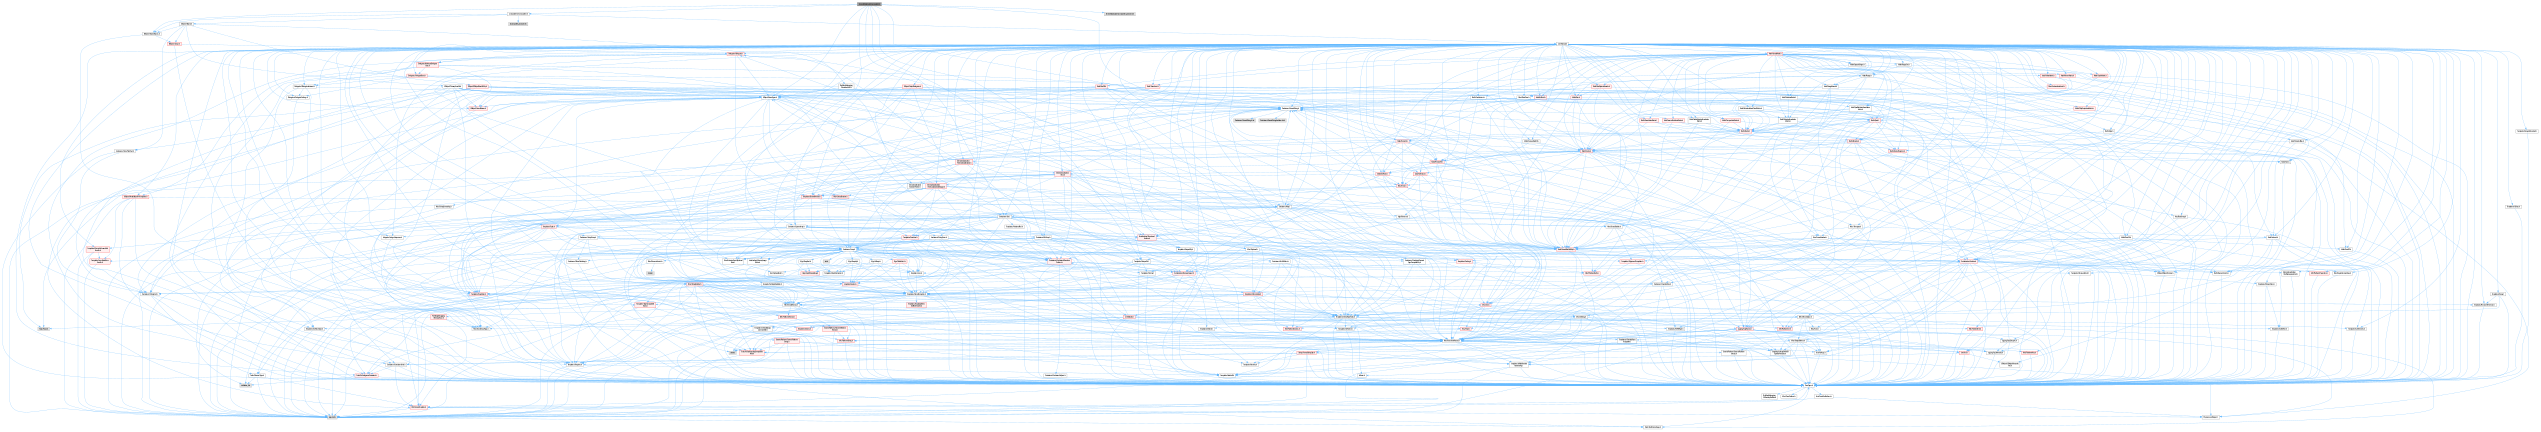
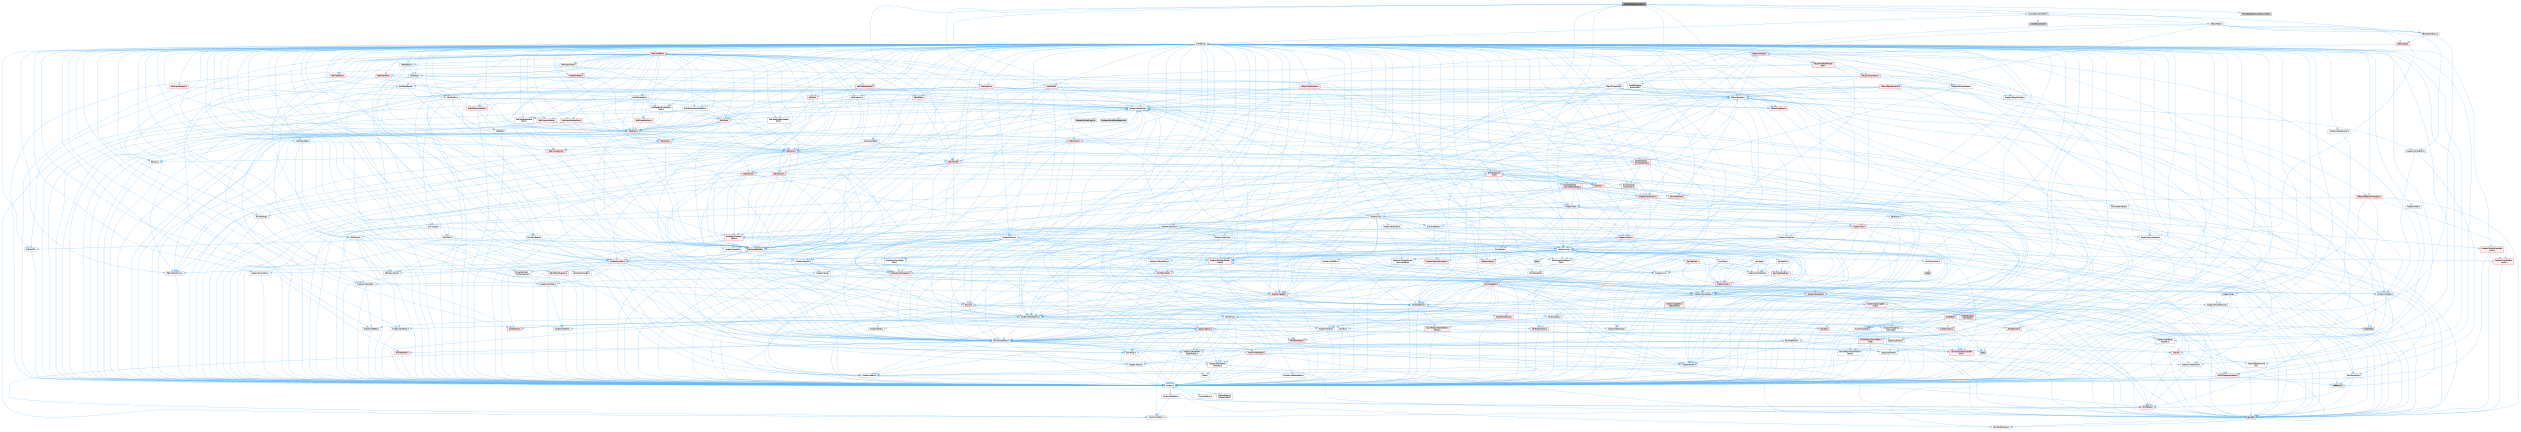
(1820, 102) -> (676, 93)
(772, 284) -> none
(419, 407) -> (2148, 407)
